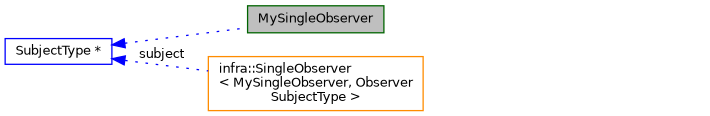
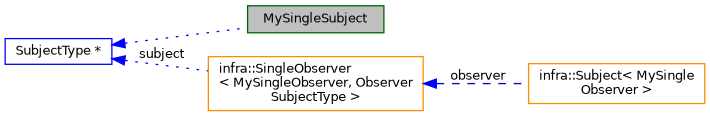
(316, 19) -> (316, 19)
none -> (617, 84)
